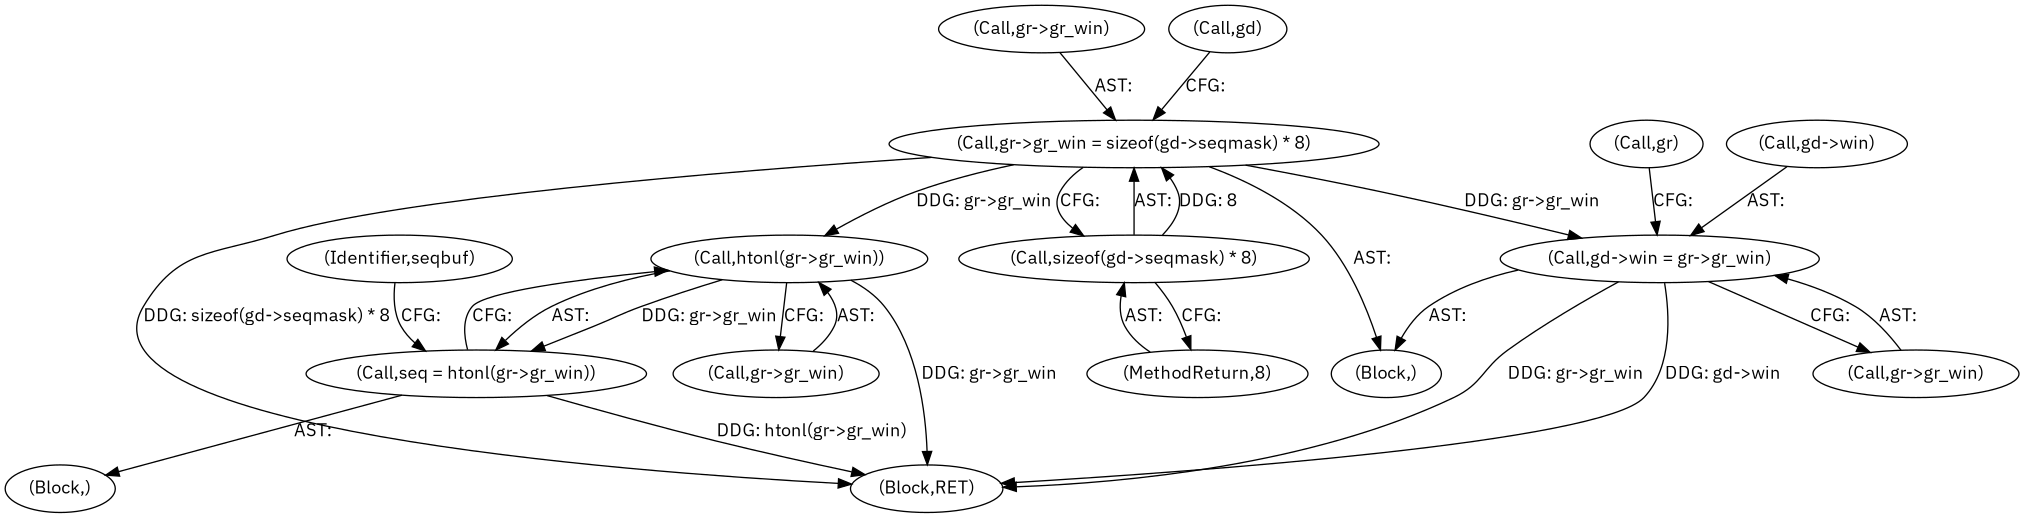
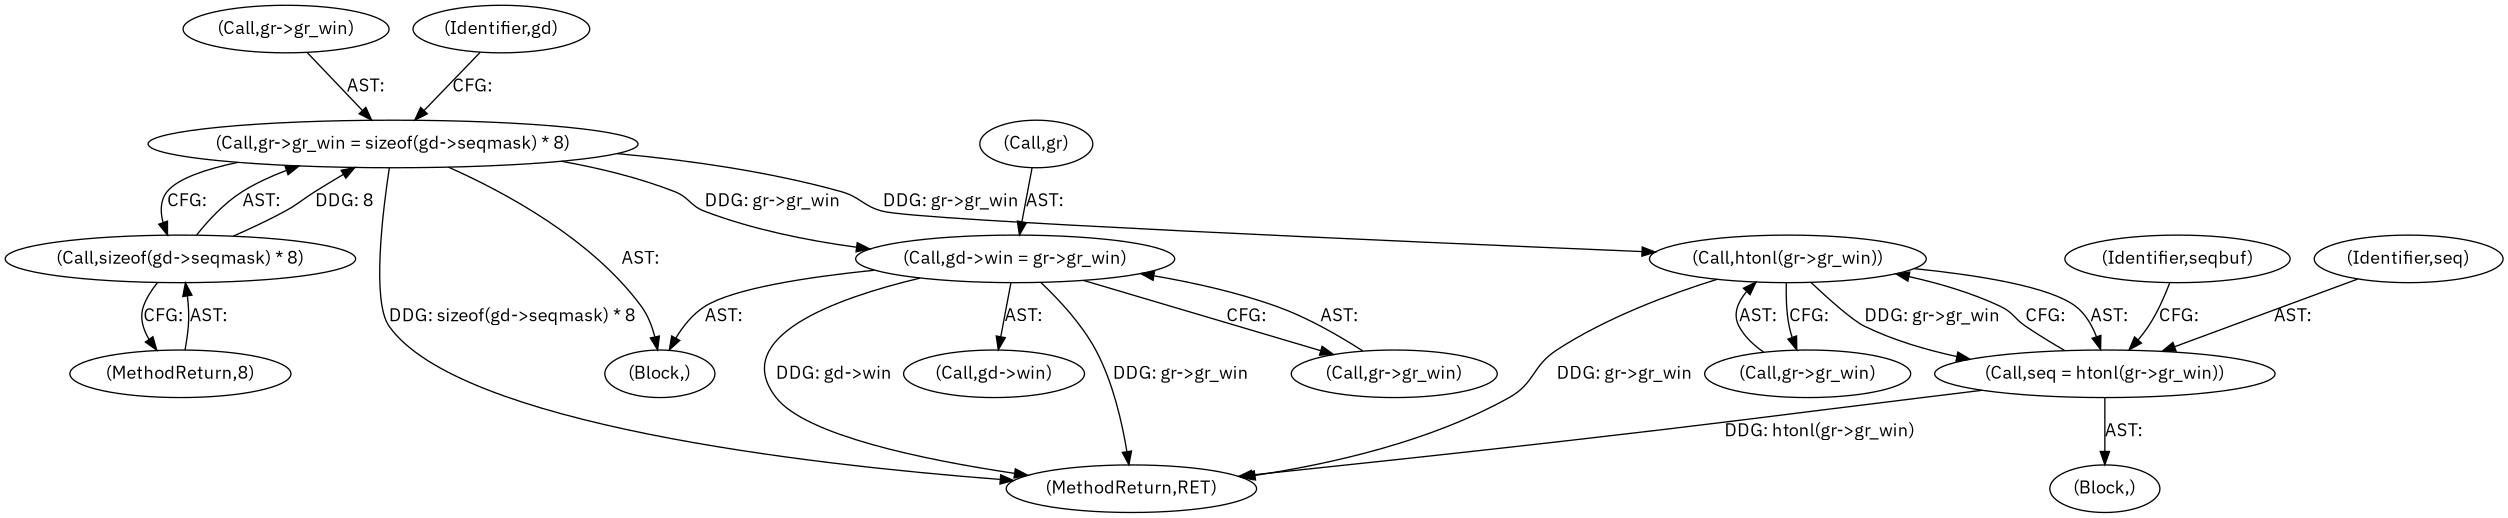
(1228, 29) -> (501, 29)
(1744, 197) -> (1006, 310)
(1676, 201) -> (1047, 201)
none -> (2409, 259)
(927, 489) -> (1131, 489)
